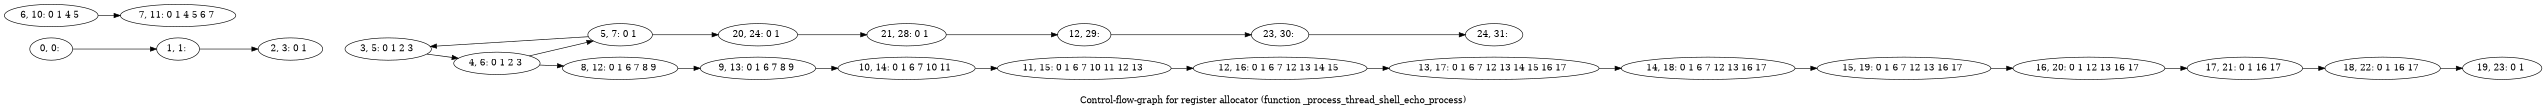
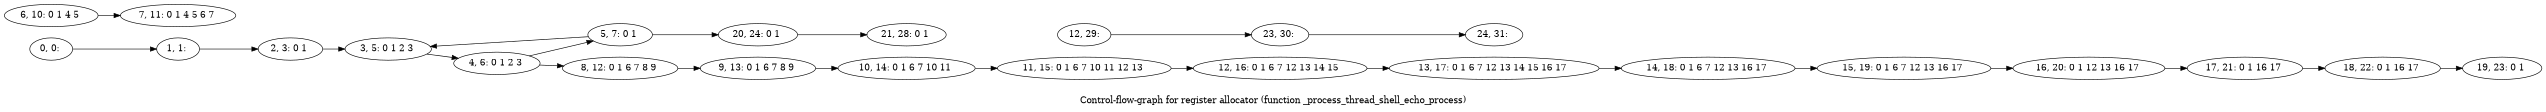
(999, 35) -> none
none -> (331, 49)
